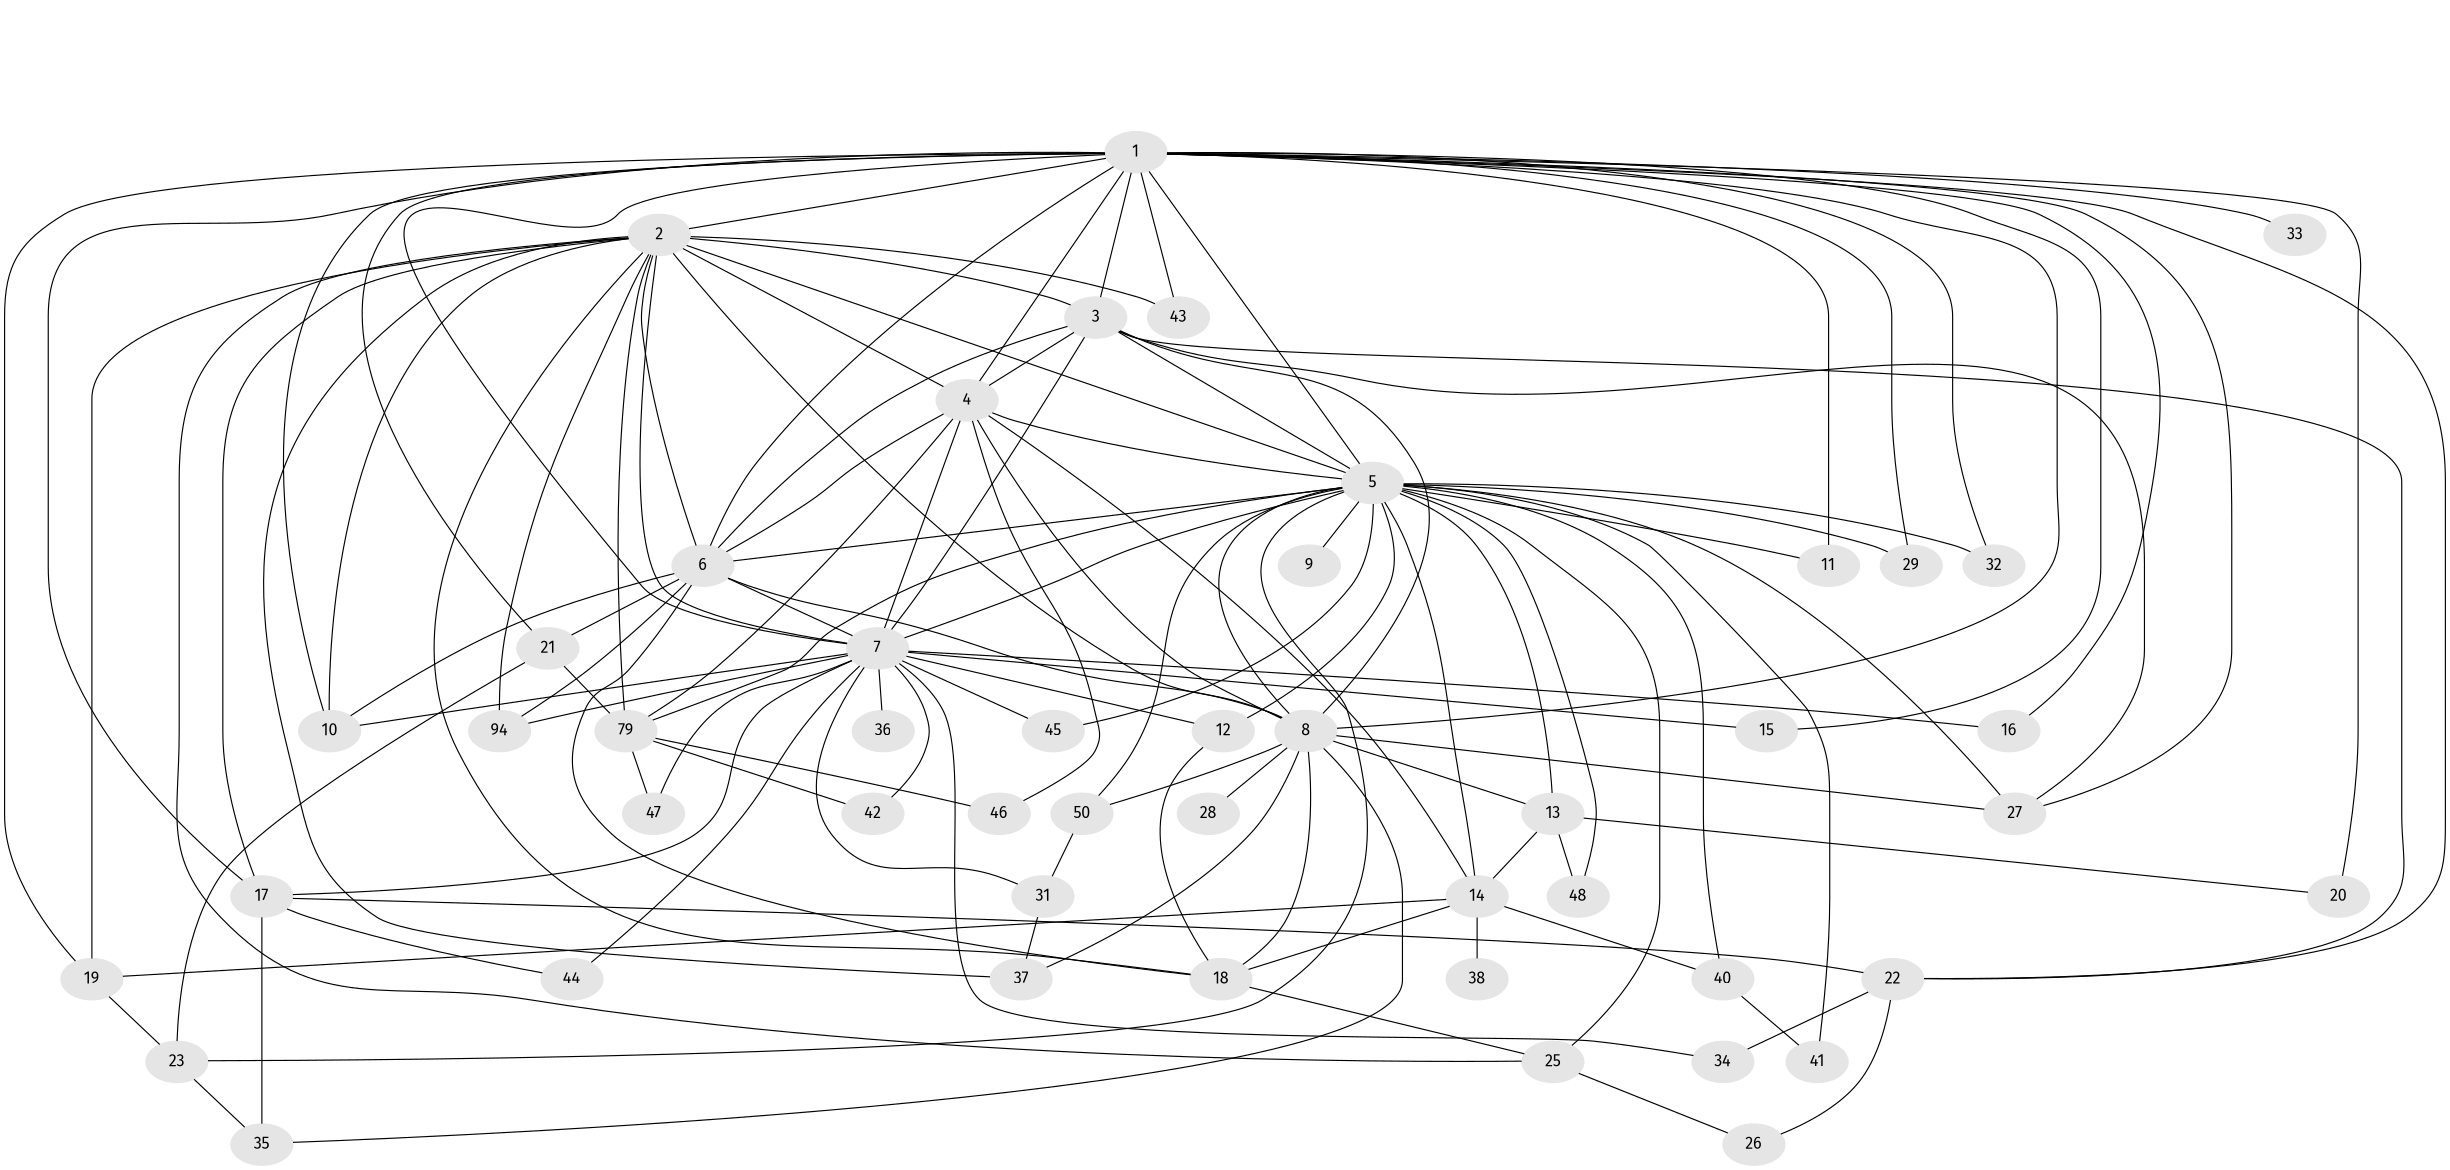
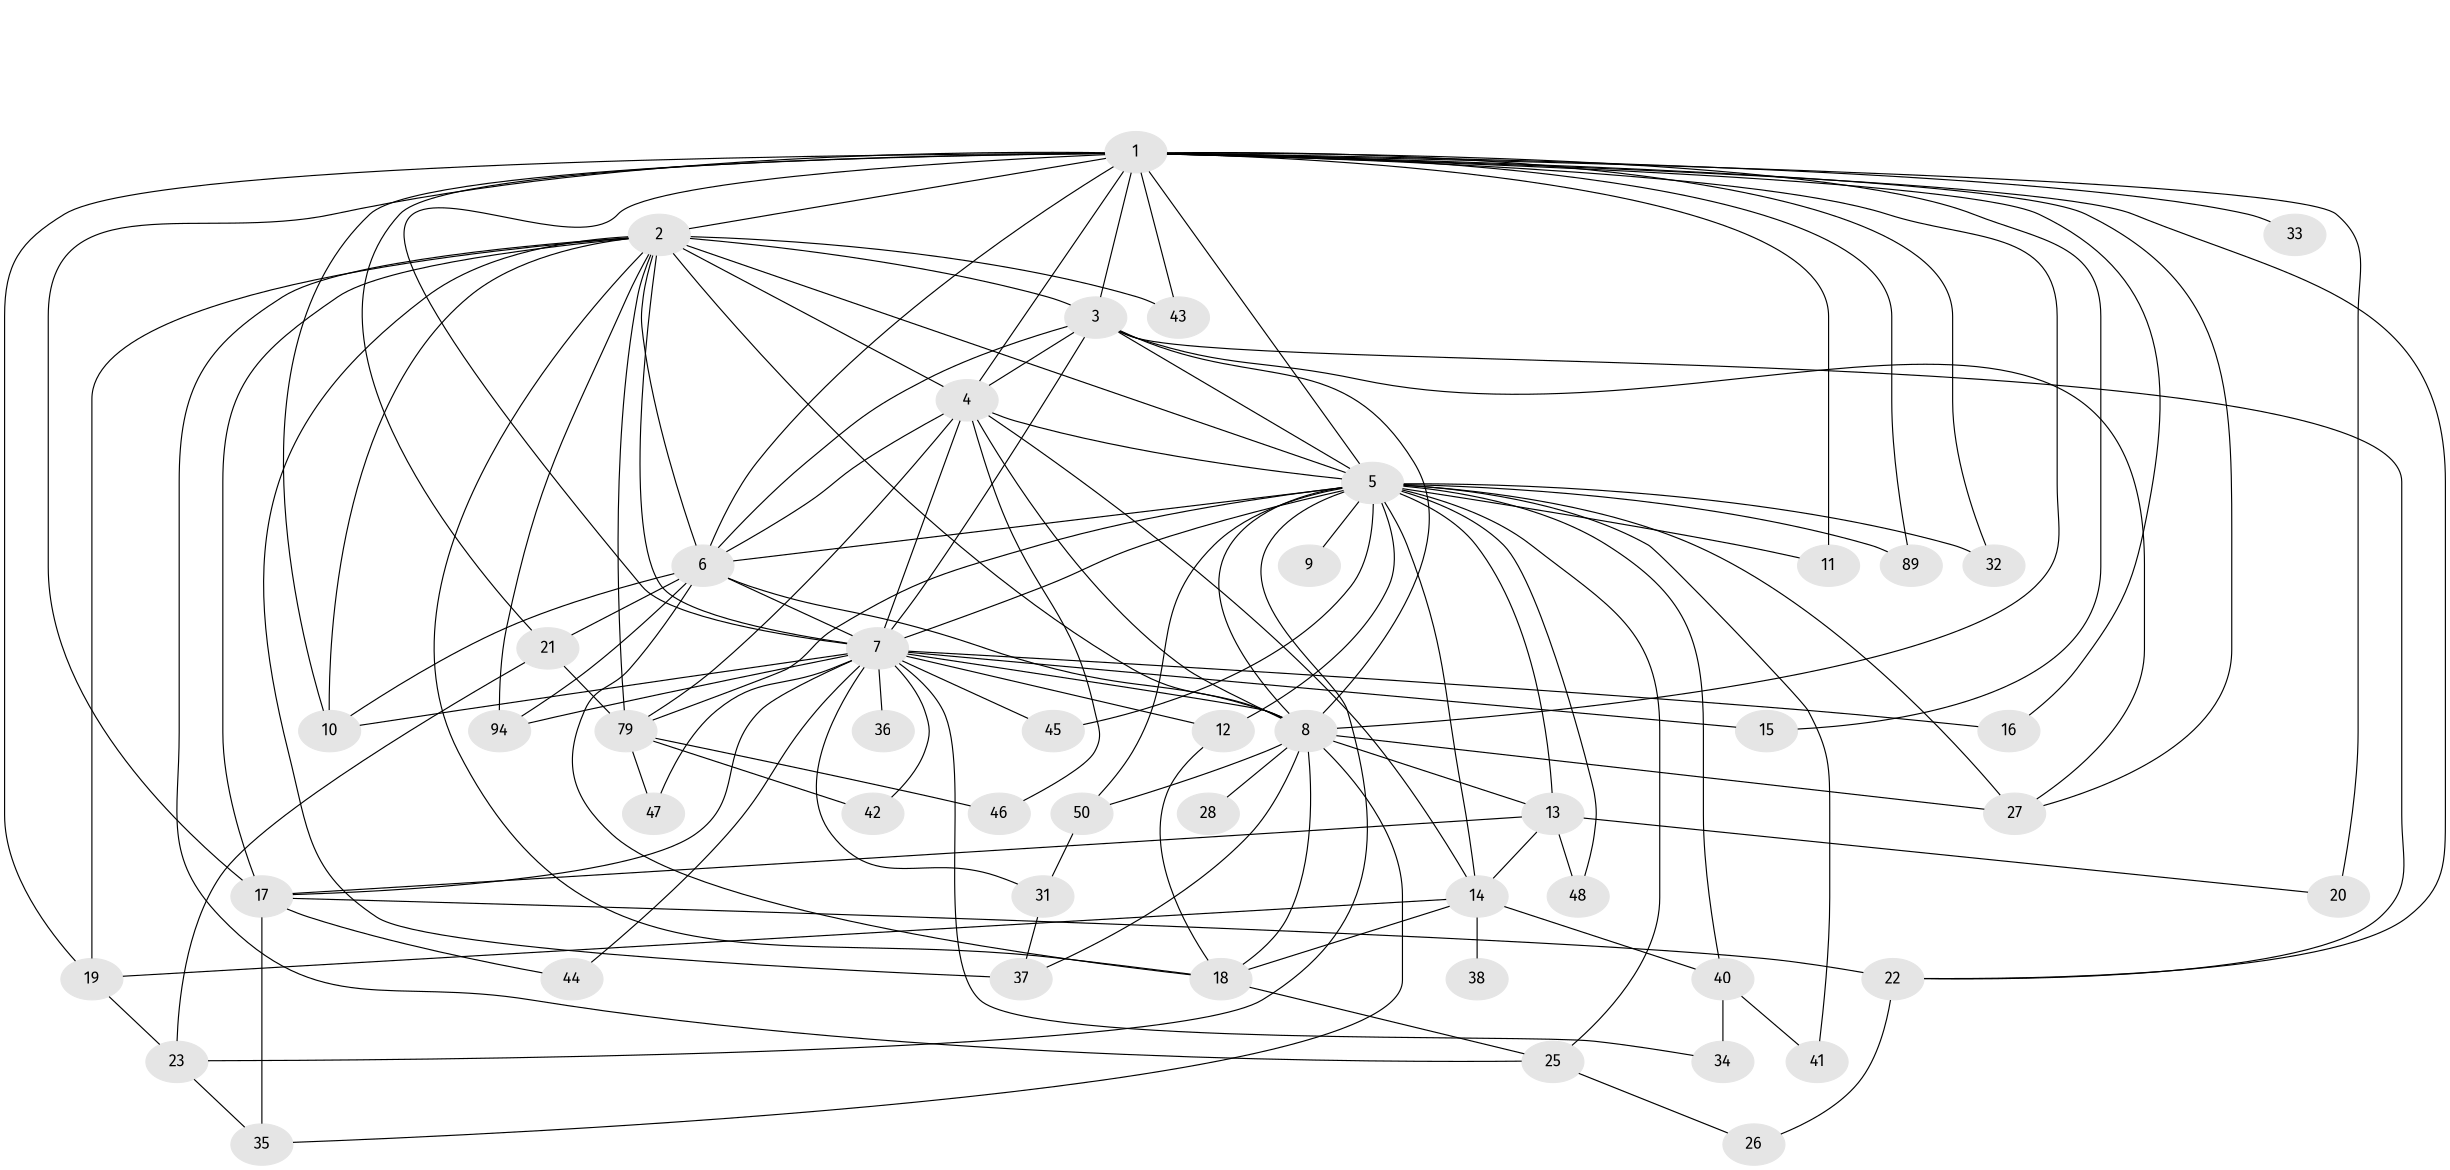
(1911, 566) -> (1911, 566)
none -> (1058, 677)
none -> (907, 856)
(1808, 1021) -> (1723, 1021)
